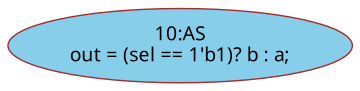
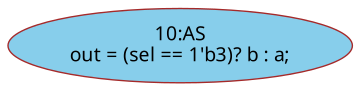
(180, 46) -> (180, 46)
